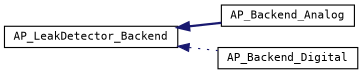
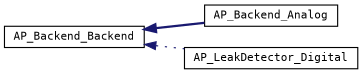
(91, 37) -> (74, 37)
(288, 58) -> (271, 58)
